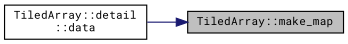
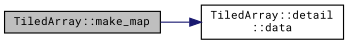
(162, 22) -> (175, 22)
